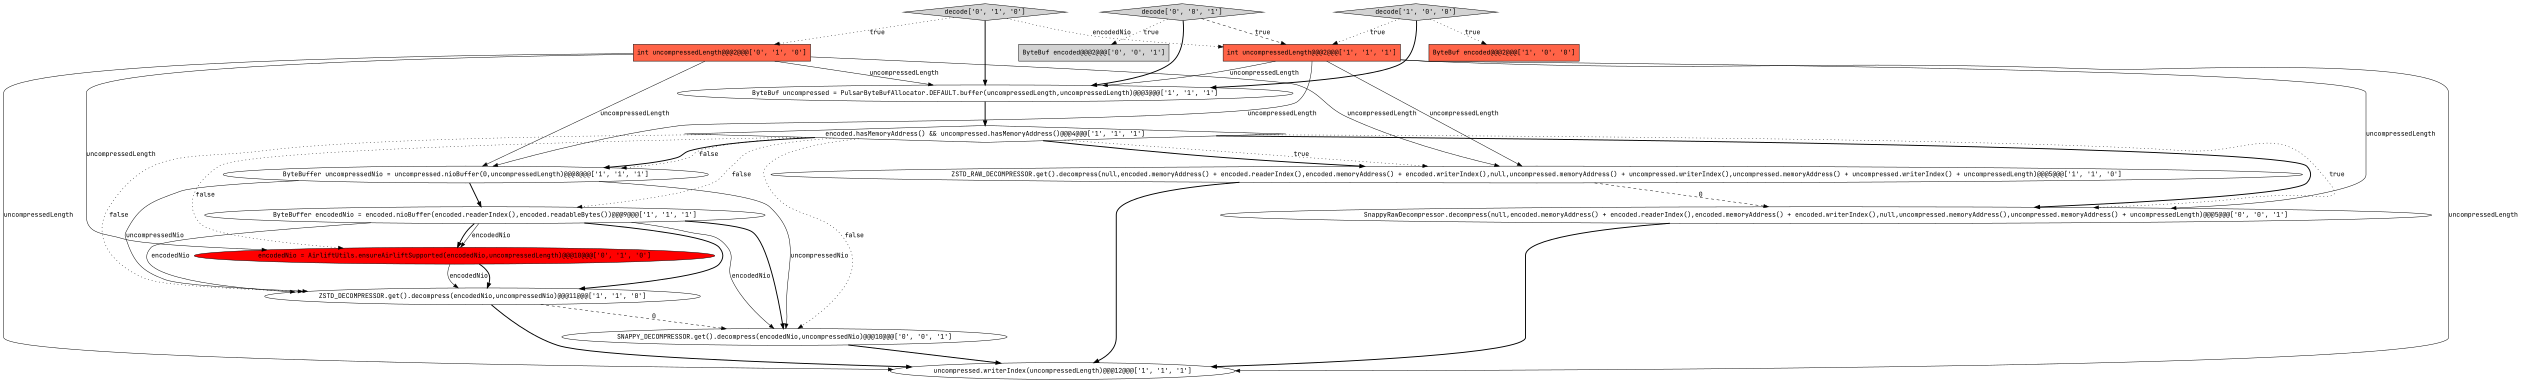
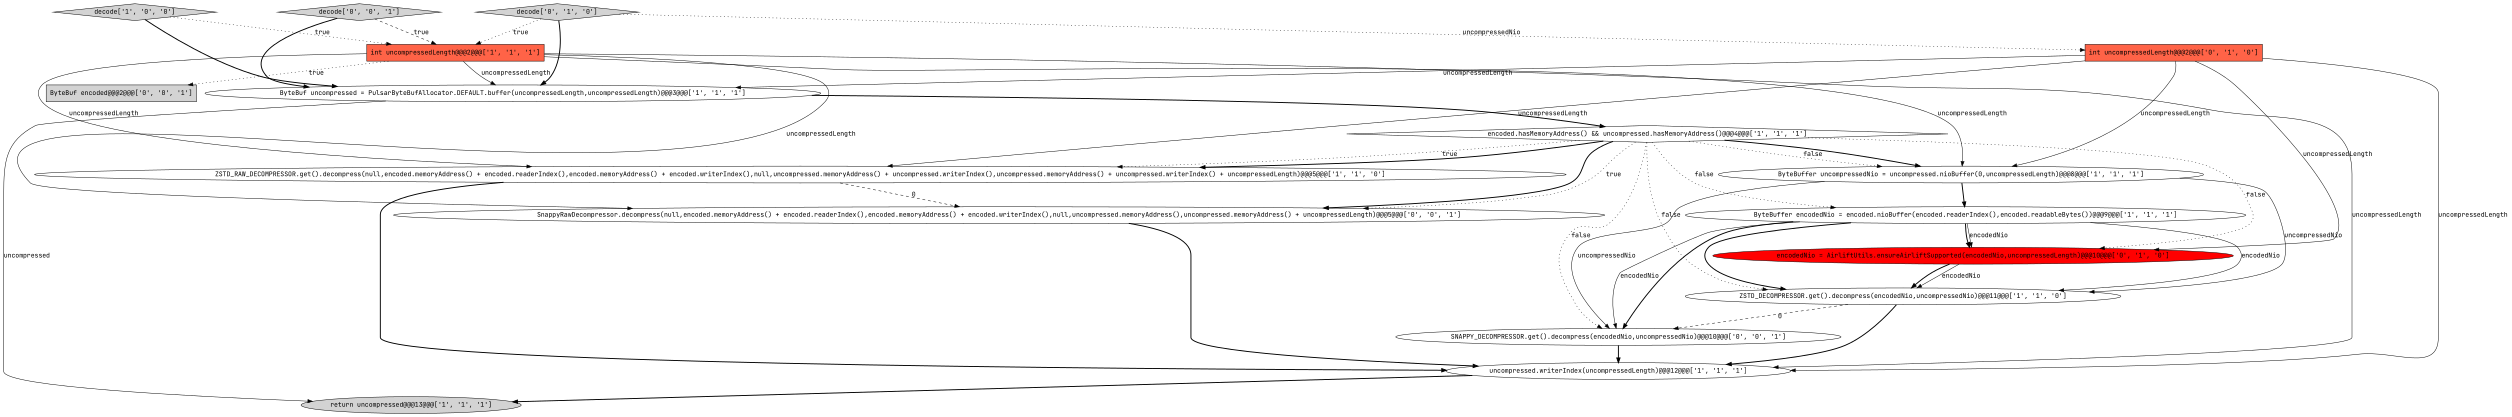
(1142, 31) -> (291, 73)
(877, 32) -> (1491, 32)
(1112, 32) -> (521, 32)
(1504, 53) -> none
none -> (411, 405)
